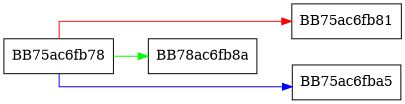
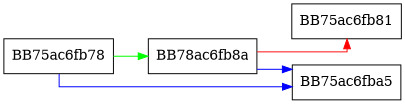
(162, 21) -> (304, 52)
none -> (270, 69)
